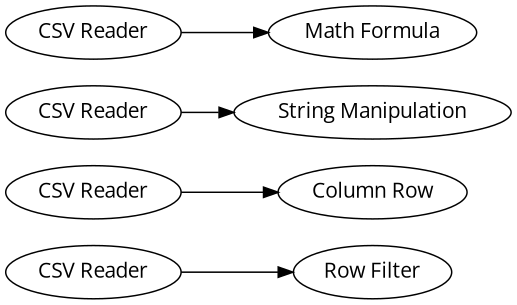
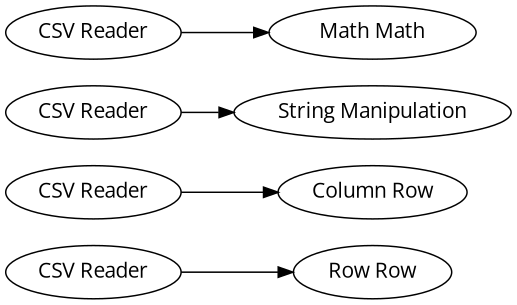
(373, 33) -> (373, 33)
(373, 272) -> (373, 272)
